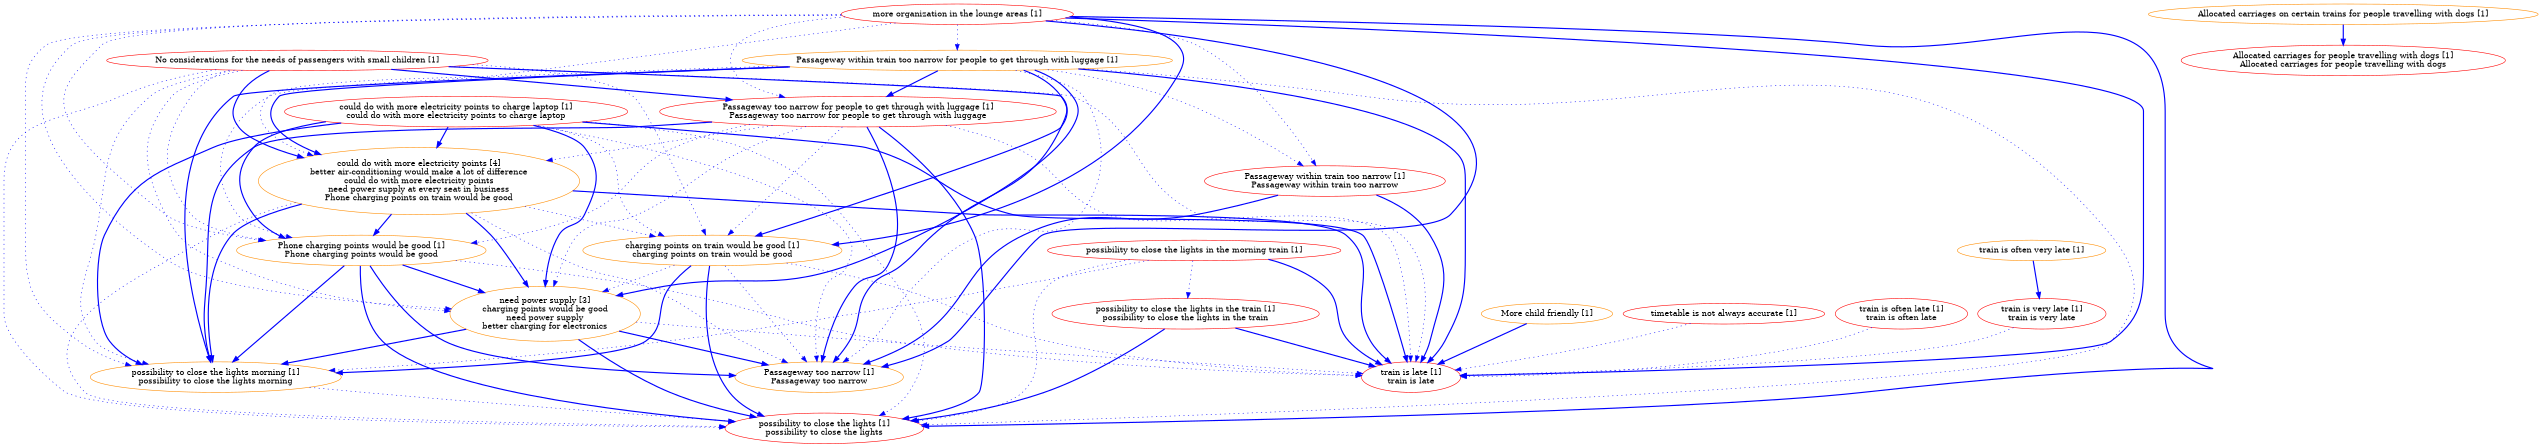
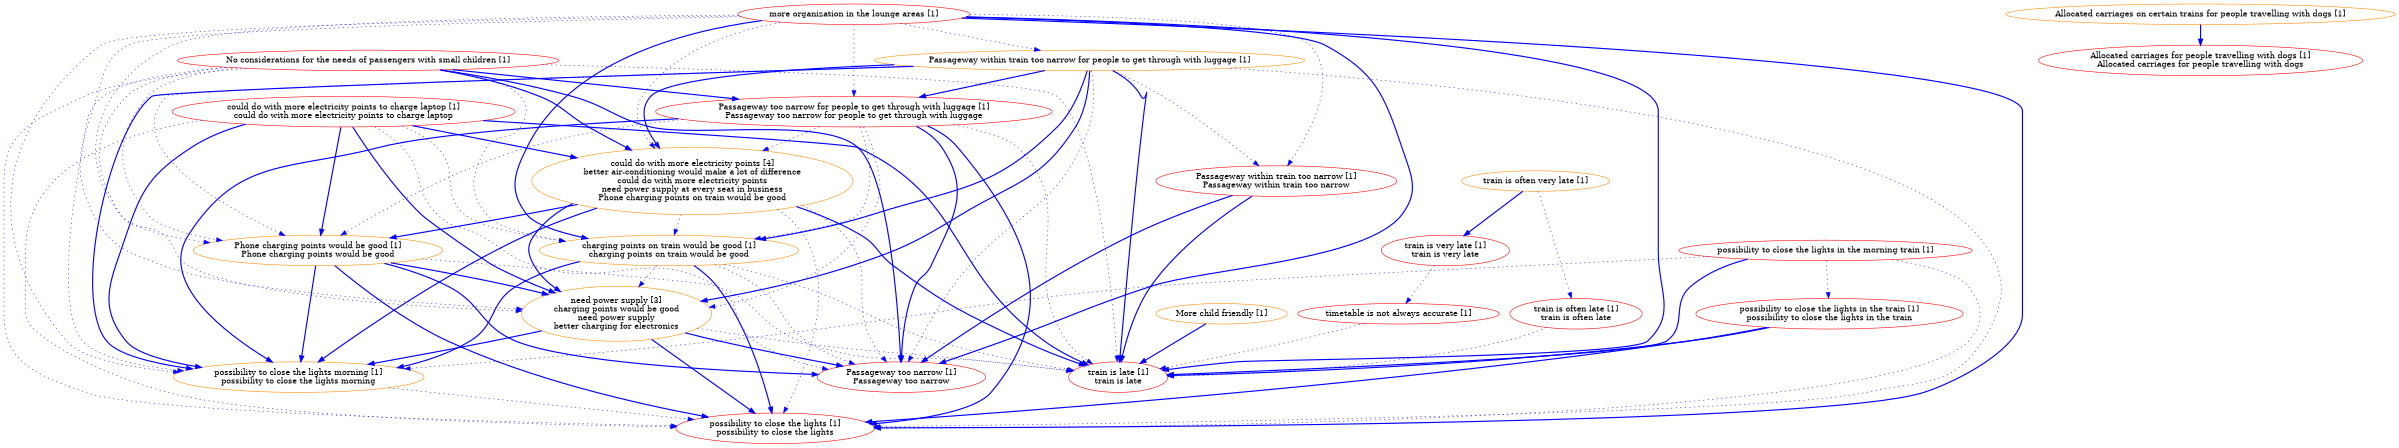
none -> (1554, 242)
(1742, 364) -> (1422, 282)
(819, 377) -> (901, 377)
